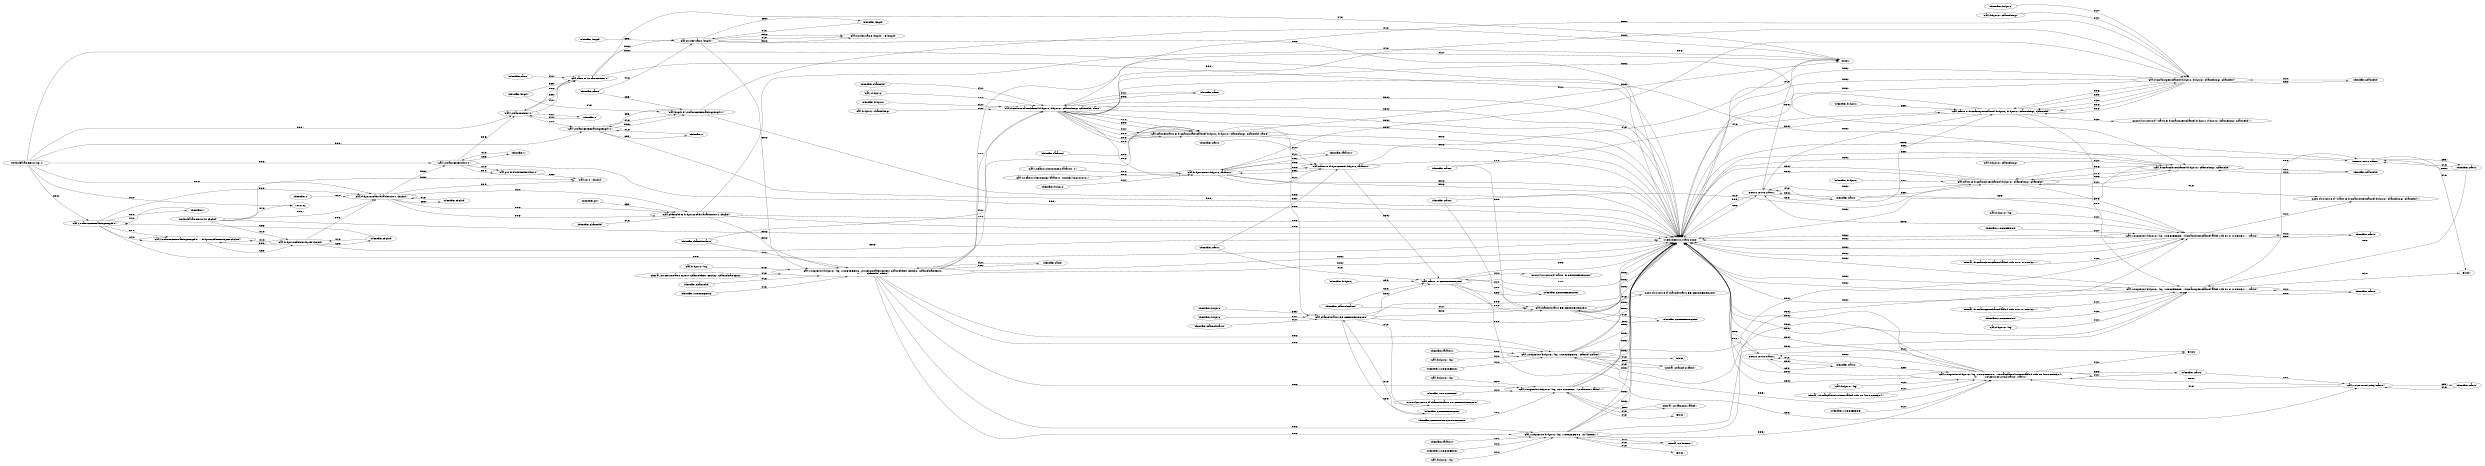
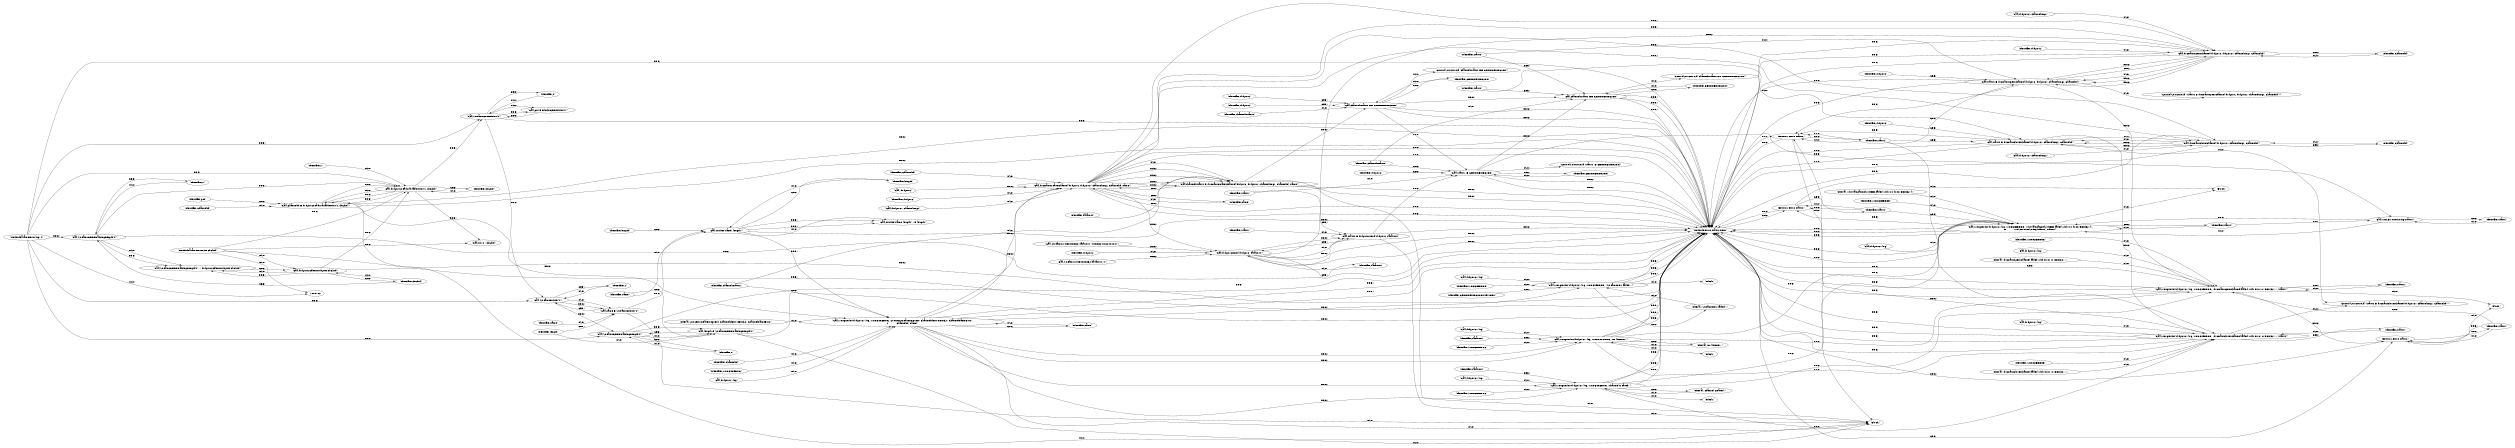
(1191, 70) -> none
(1210, 172) -> (1239, 253)
(556, 176) -> (524, 116)
none -> (356, 188)
(1788, 413) -> (1818, 154)
